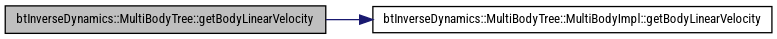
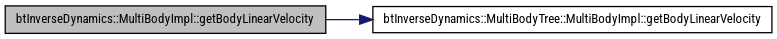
(166, 20) -> (166, 20)
